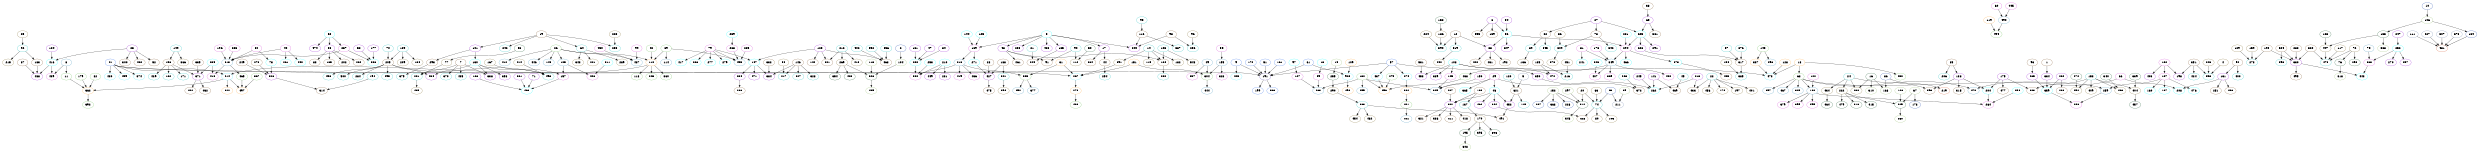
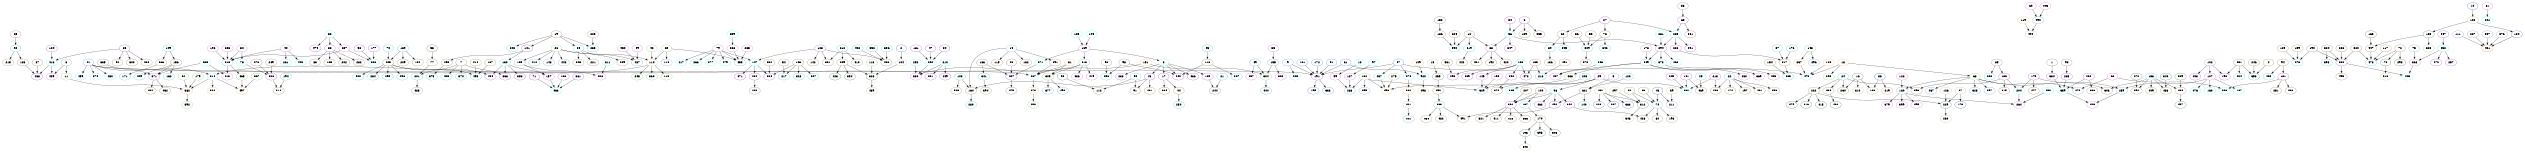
none -> (1591, 34)
(1012, 41) -> (1124, 53)
(1741, 48) -> (1792, 48)
(1596, 55) -> none
(174, 68) -> (149, 68)
